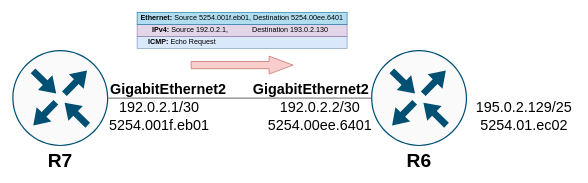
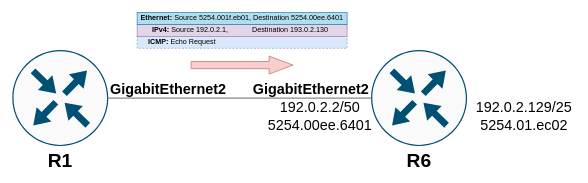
(242, 42) -> (242, 42)
(159, 116) -> none
(320, 116) -> (320, 116)
(524, 116) -> (524, 116)
(60, 161) -> (60, 161)
